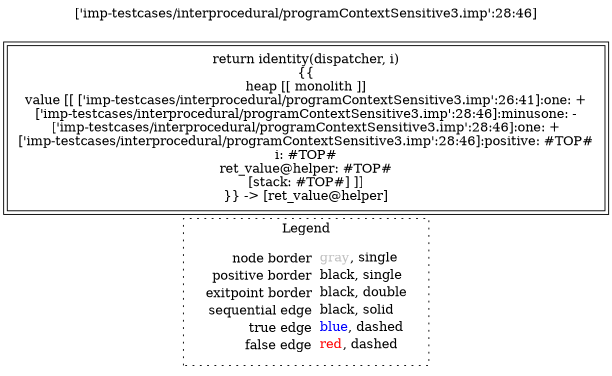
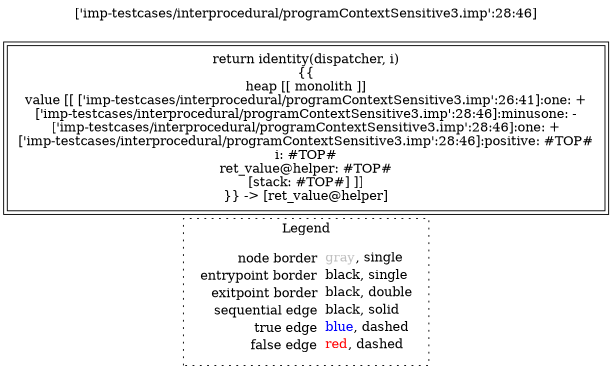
(264, 276) -> (261, 276)
